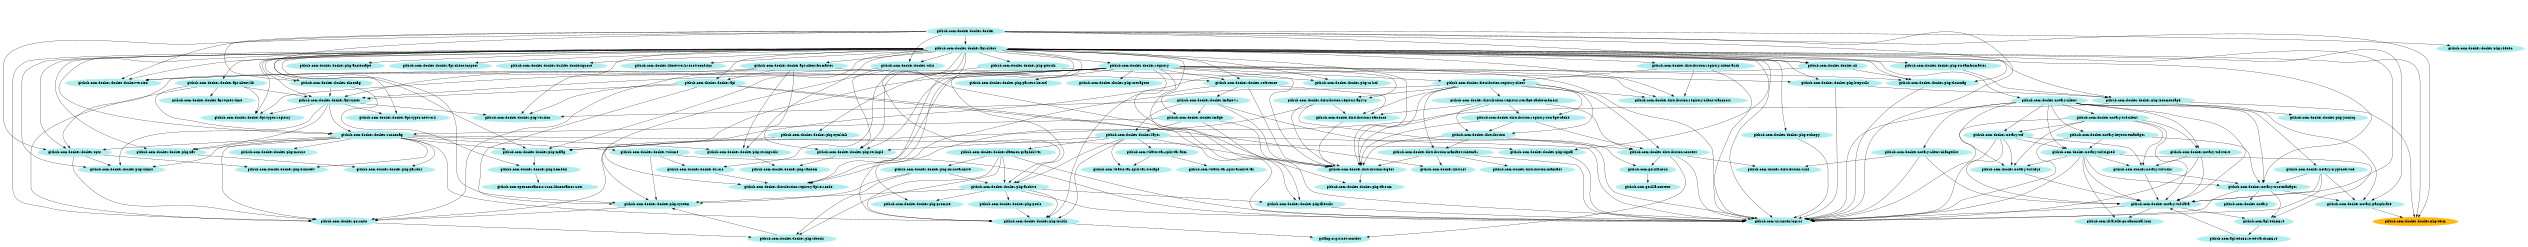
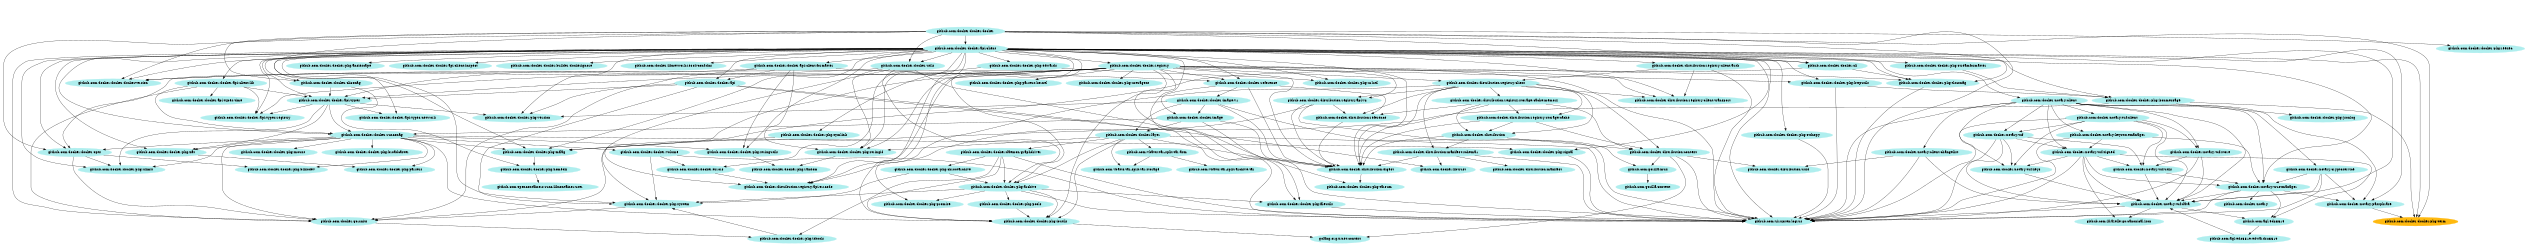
(1023, 66) -> (1023, 66)
none -> (372, 152)
(851, 196) -> none
none -> (2212, 196)
